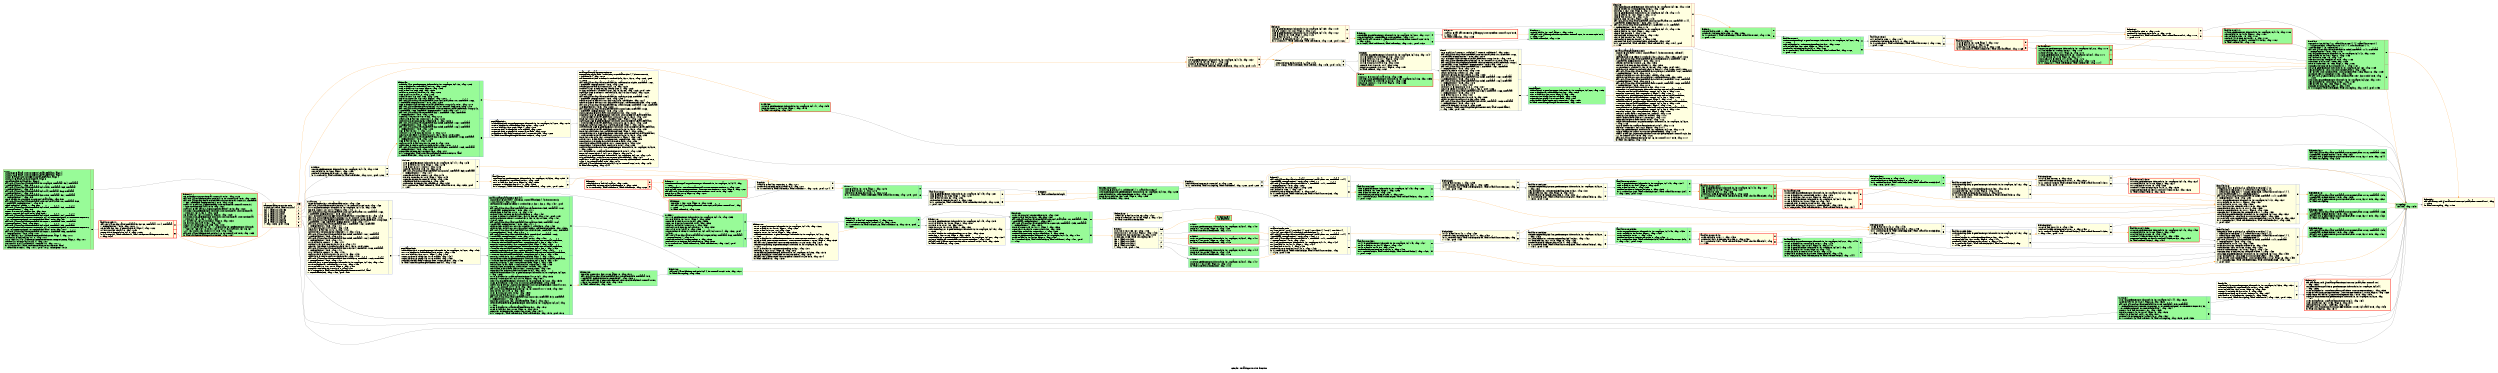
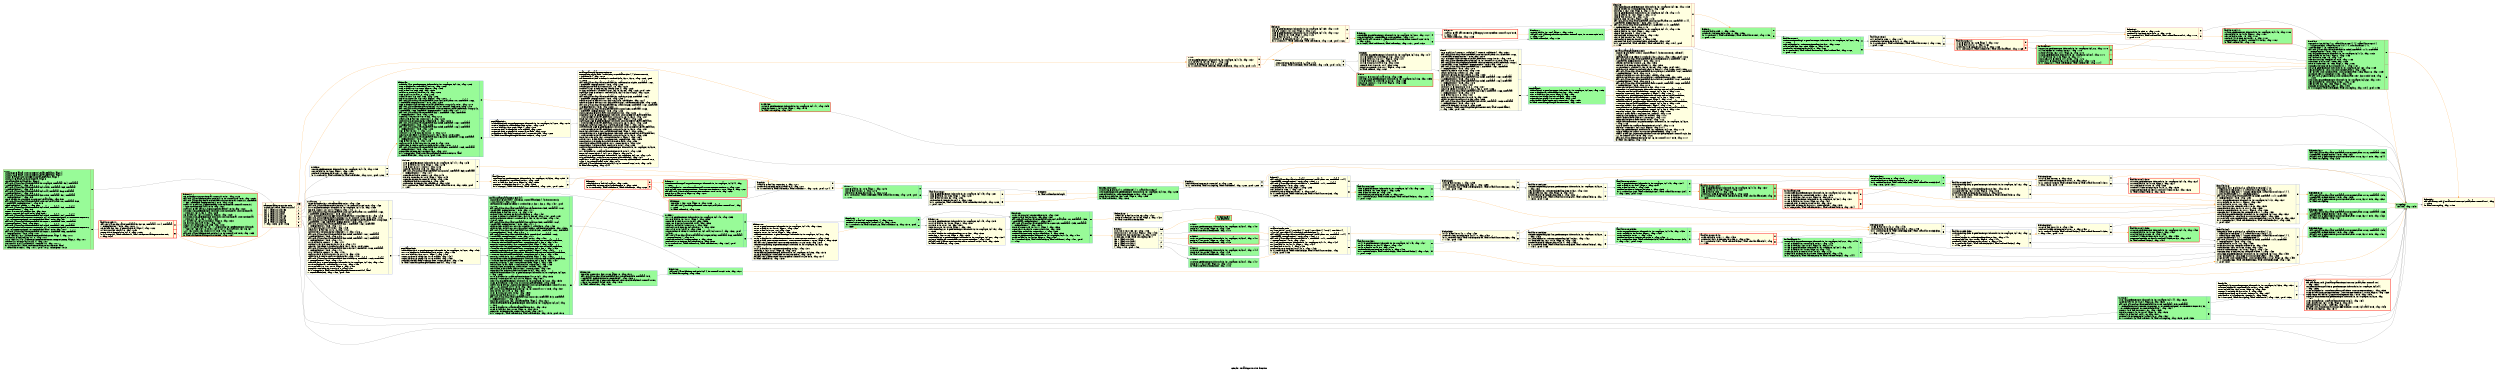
(575, 285) -> (581, 233)
